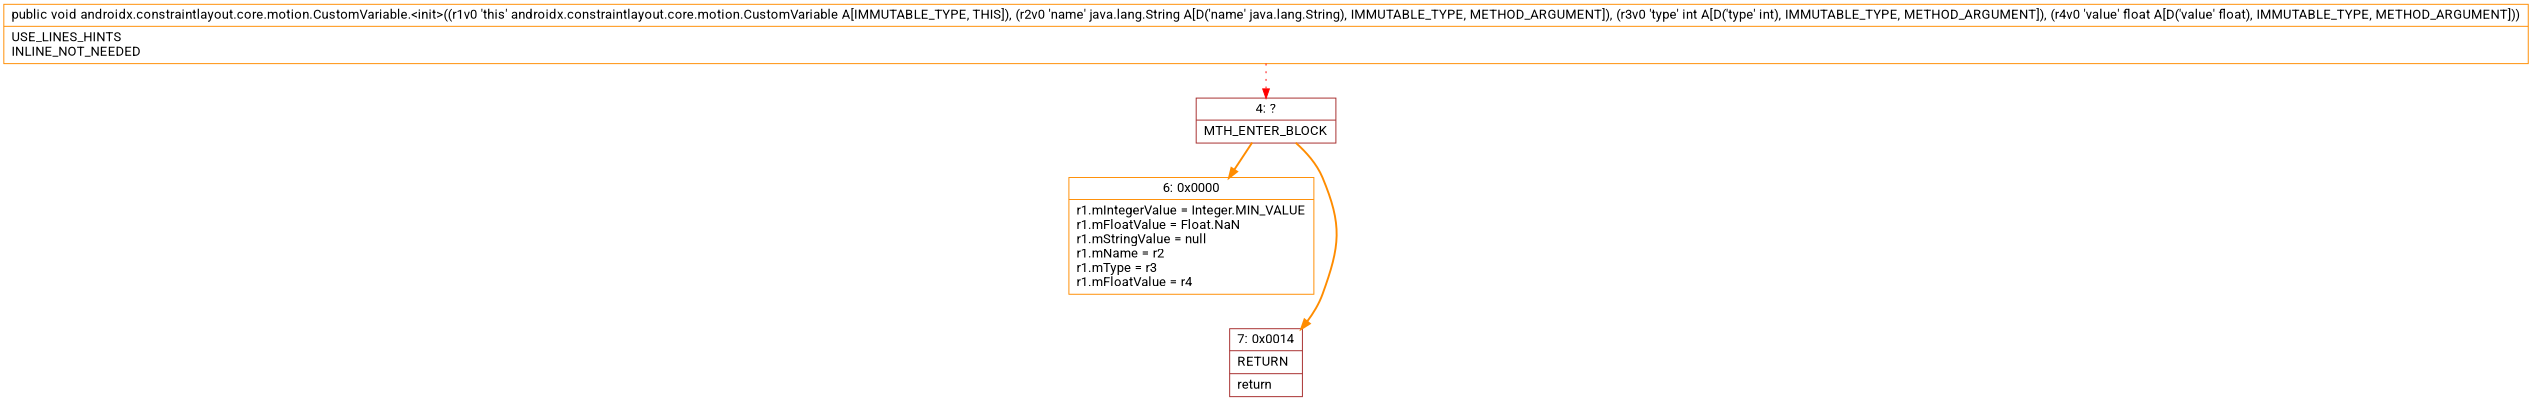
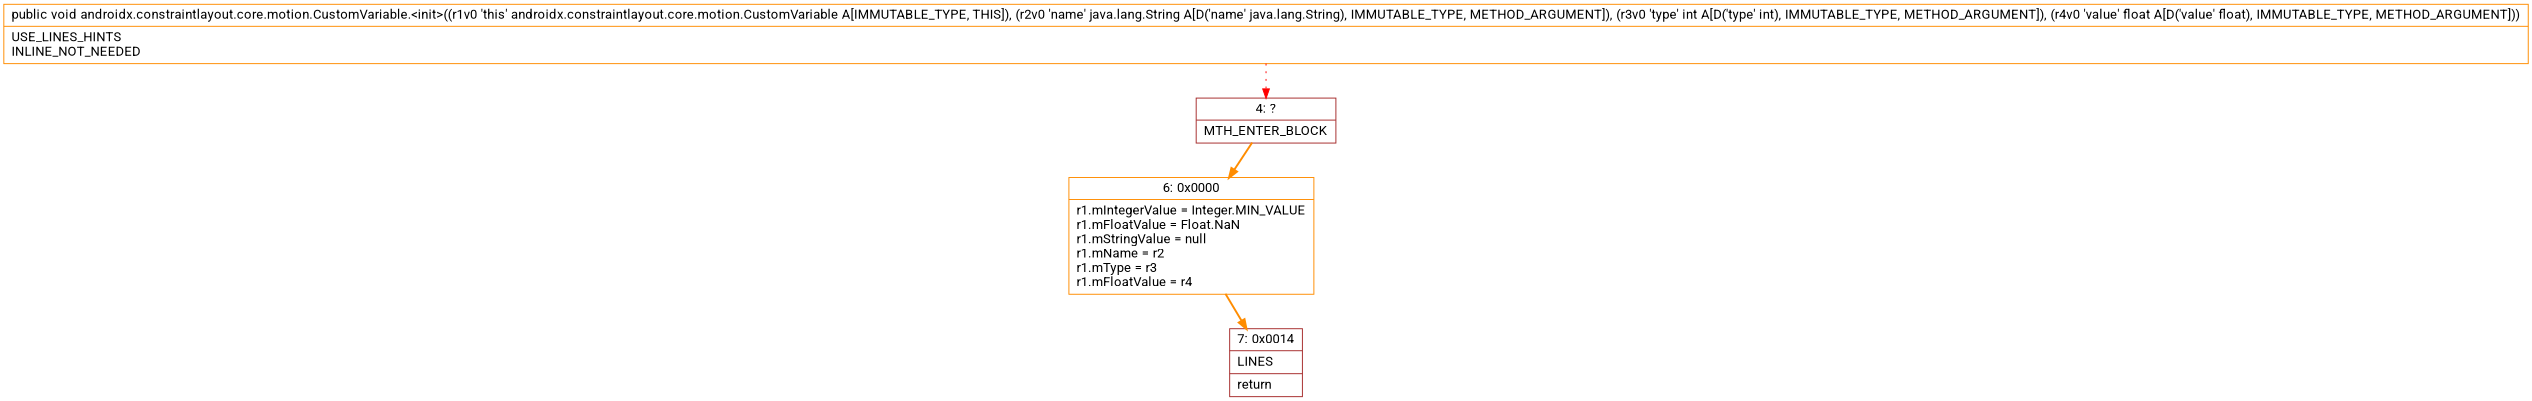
(1336, 229) -> (1233, 307)
(1263, 362) -> (1256, 362)
